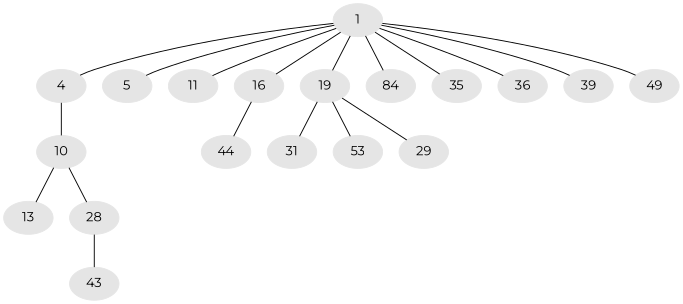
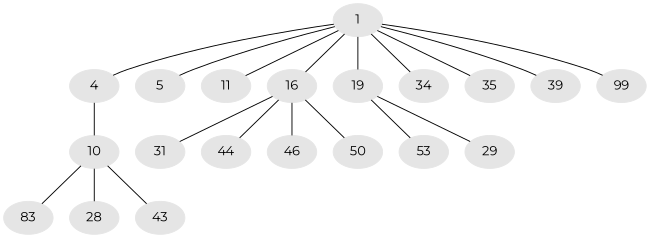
(391, 86) -> (424, 86)
(523, 86) -> none
(654, 86) -> (621, 86)
(308, 119) -> (226, 119)
none -> (292, 152)
none -> (358, 152)
(28, 218) -> (28, 218)
(94, 251) -> (127, 185)
